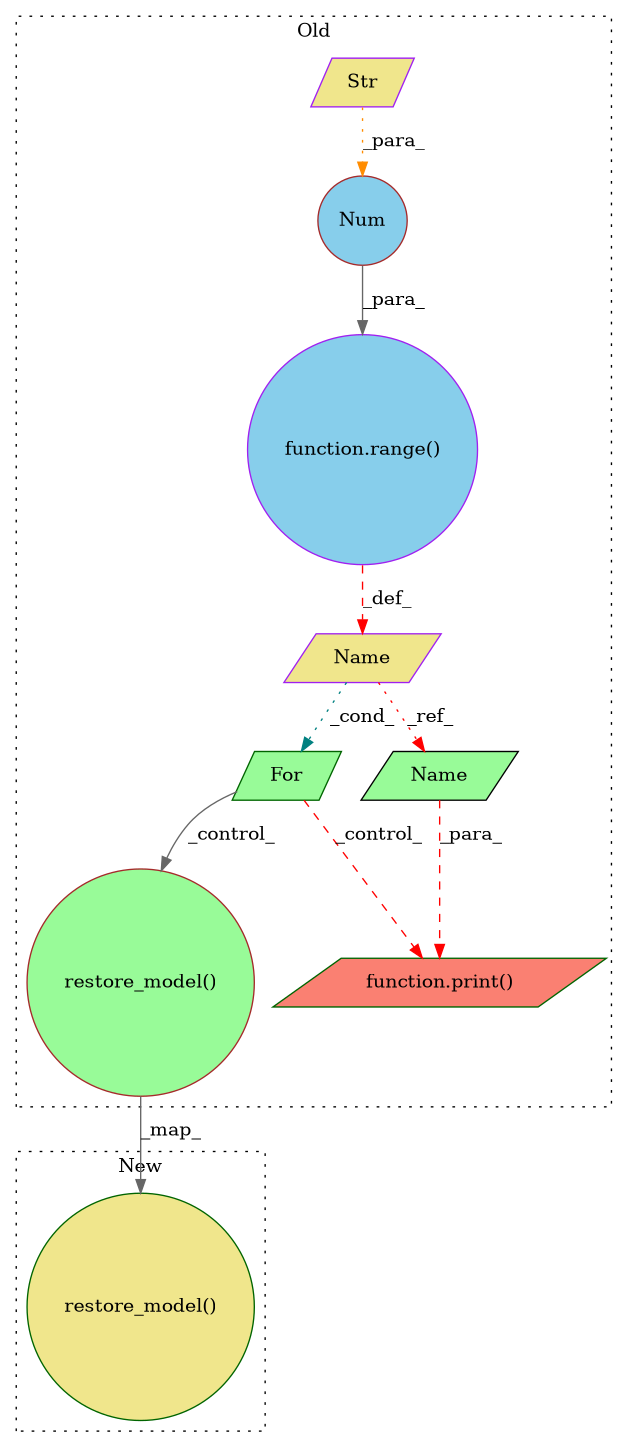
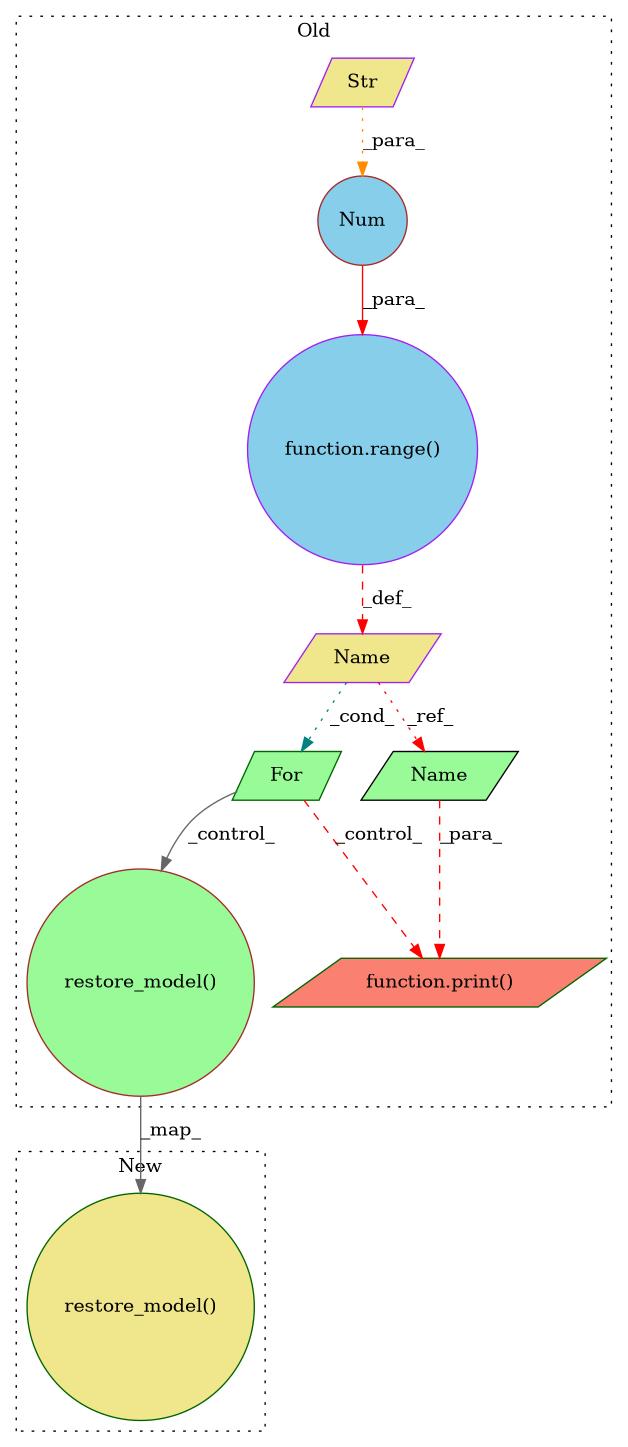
(363, 293) -> (363, 293)
